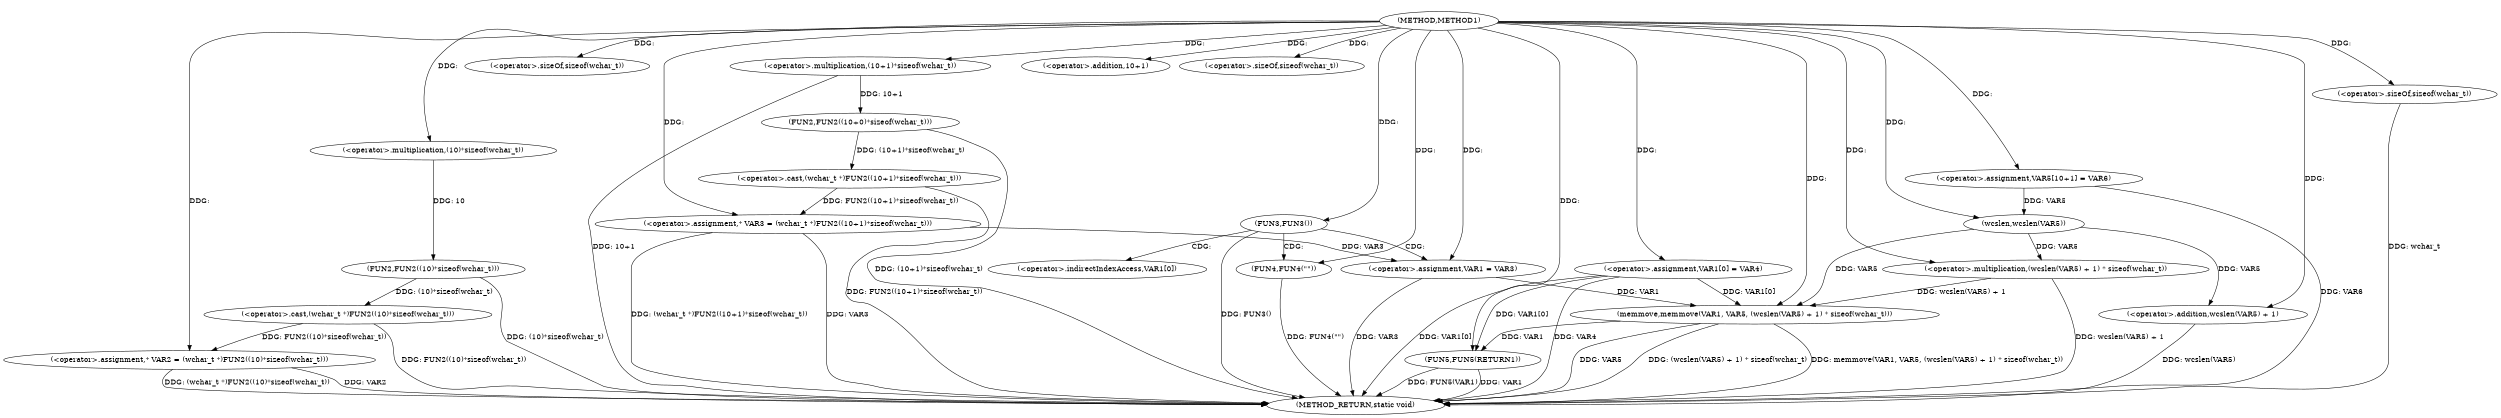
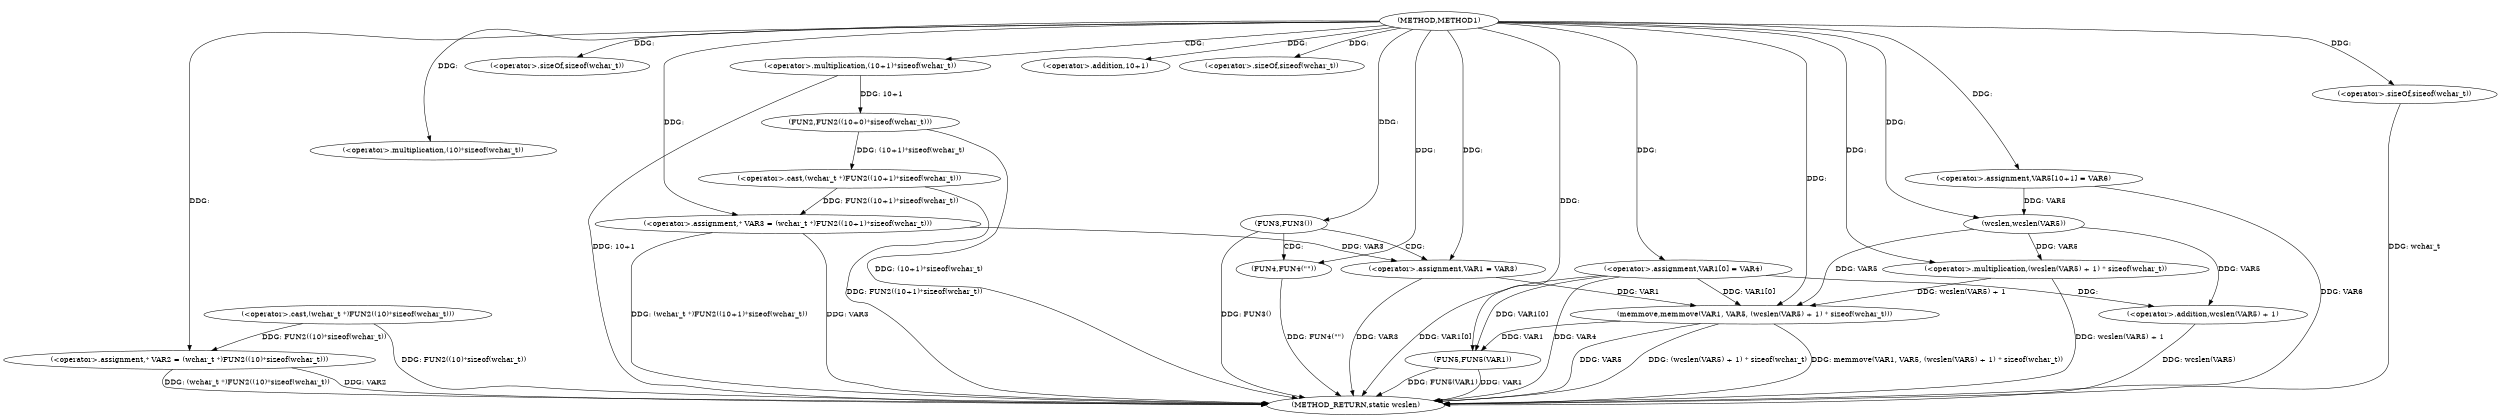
(2085, 33) -> (1977, 286)
(1196, 44) -> (1196, 44)
(433, 269) -> none
(1097, 269) -> none
(1473, 360) -> (1473, 360)
(1356, 405) -> (1356, 405)
